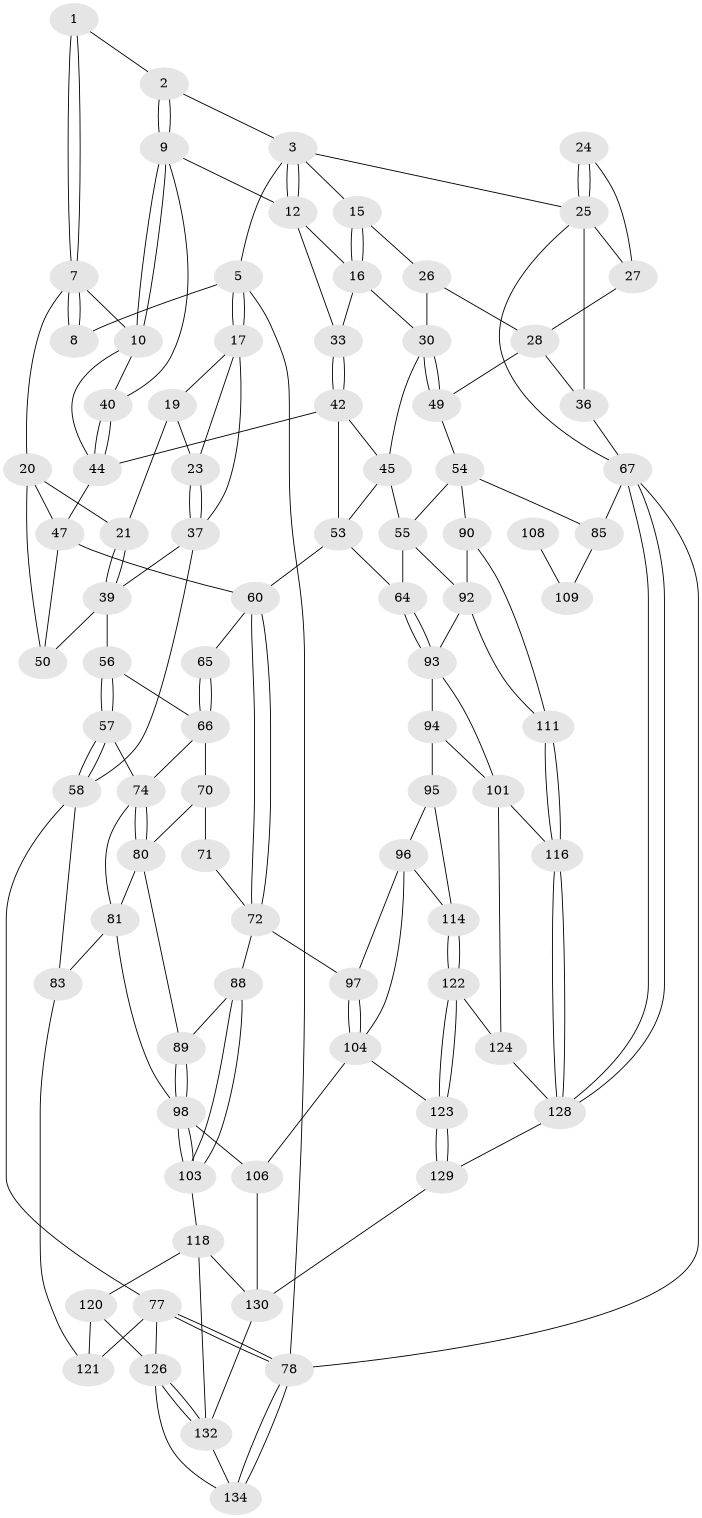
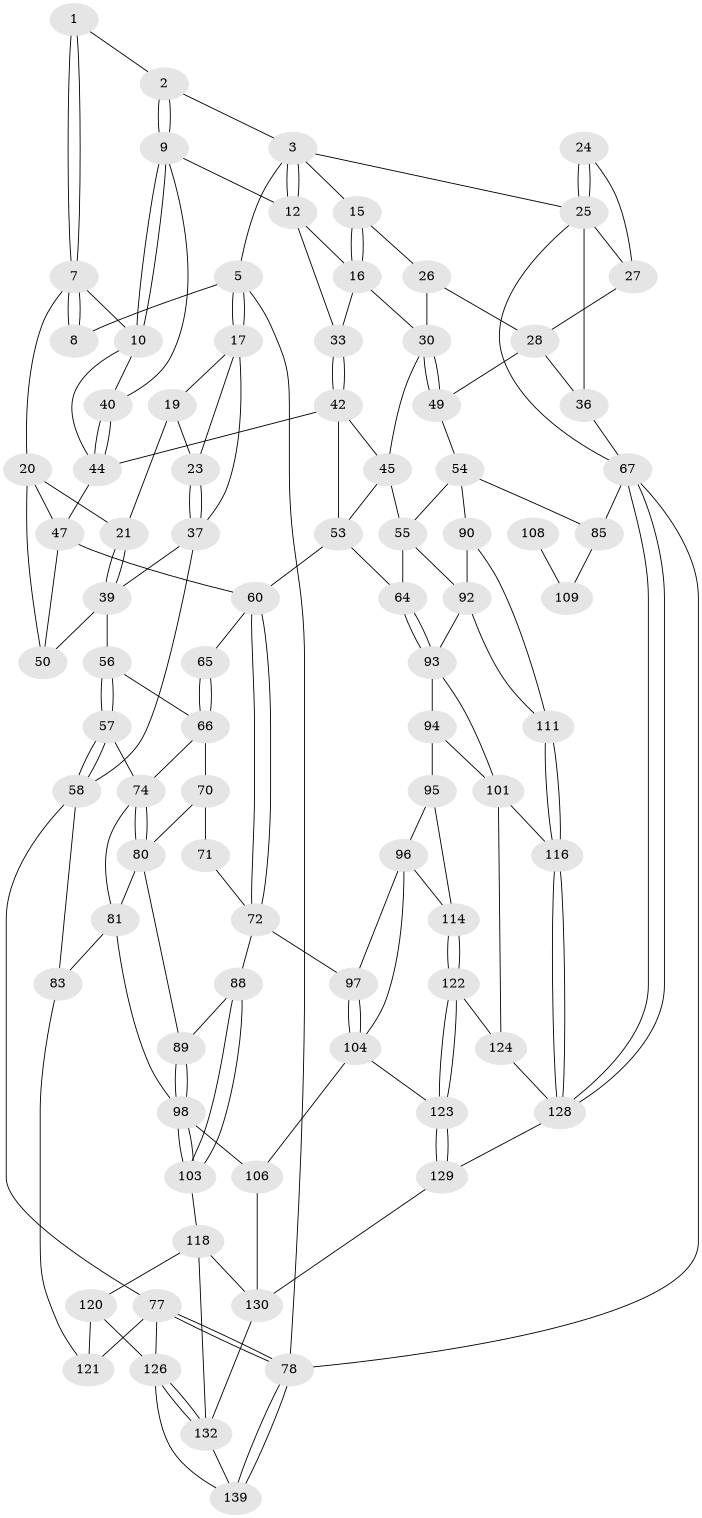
(236, 1499) -> (236, 1499)
